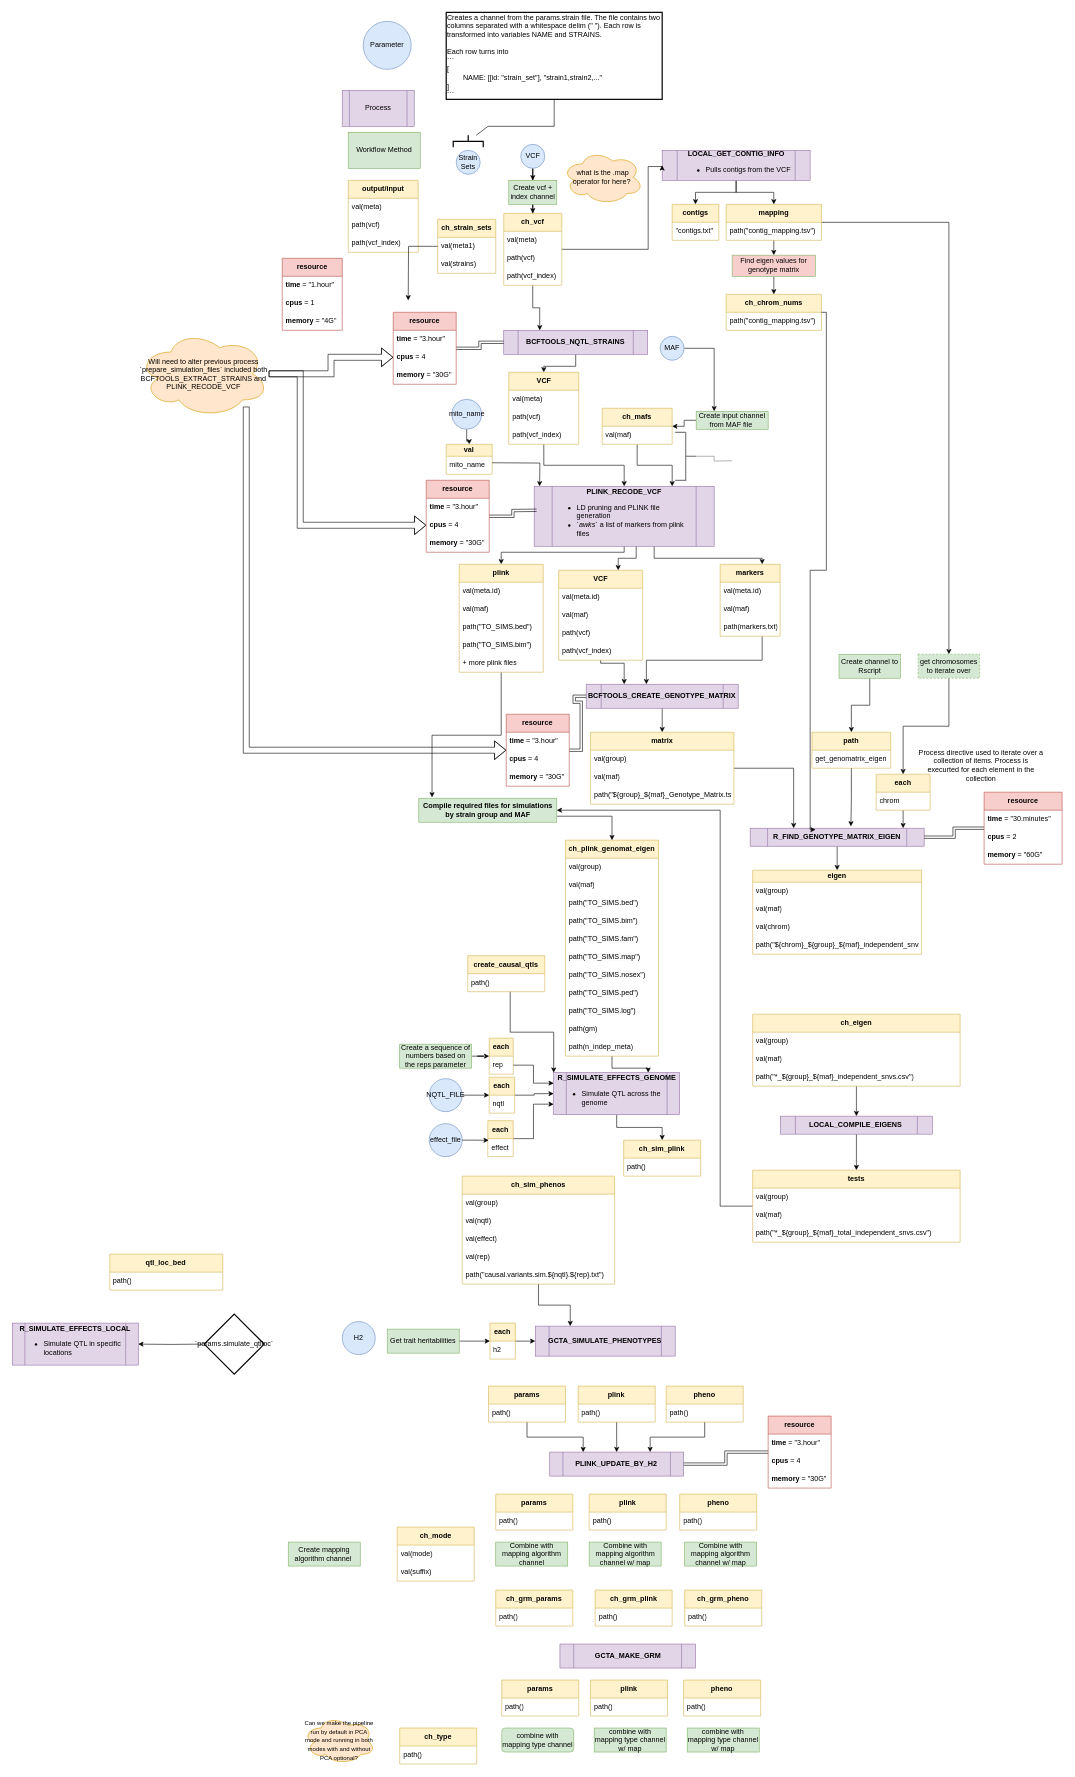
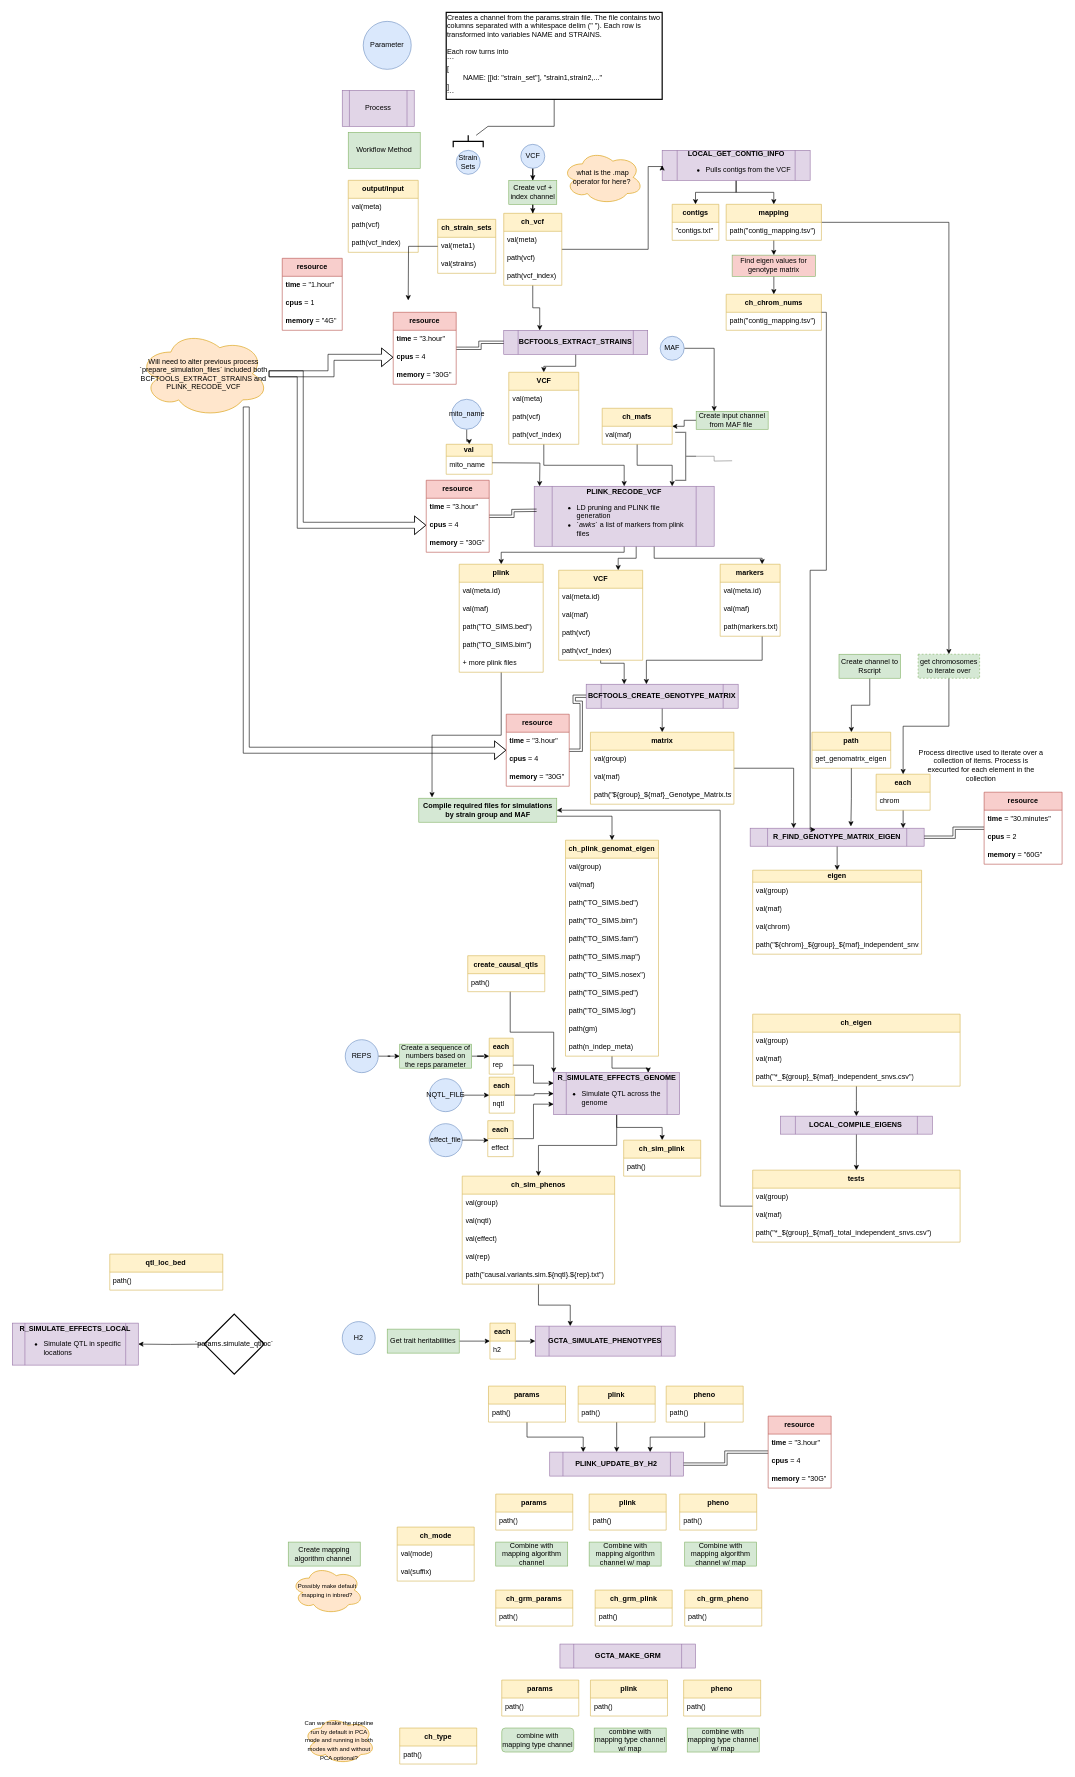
(576, 342) -> (576, 342)
none -> (362, 1056)
none -> (388, 1056)
none -> (567, 1146)
none -> (327, 1590)
